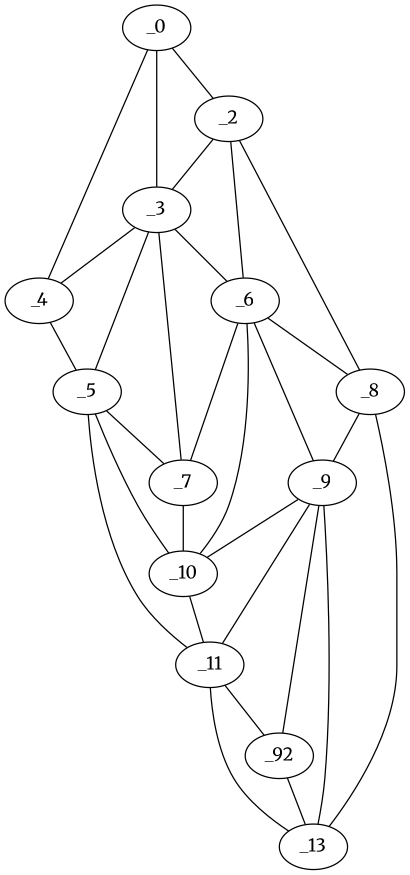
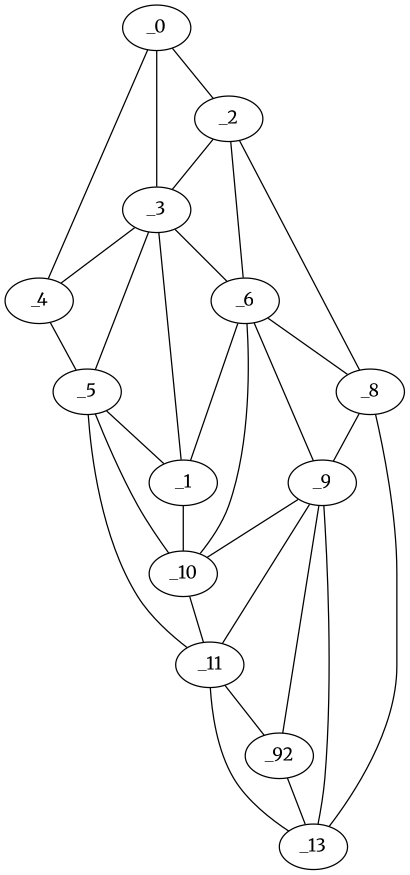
(183, 483) -> (183, 483)
